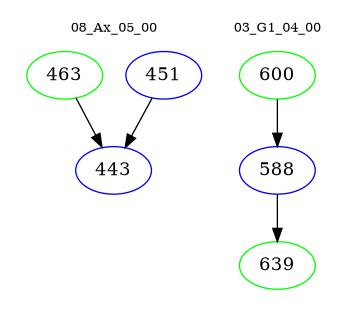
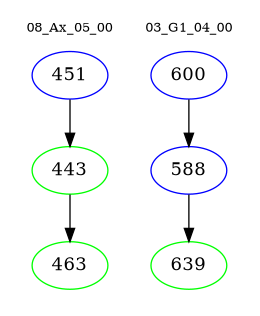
(277, 75) -> (189, 75)
(86, 117) -> (70, 211)
(114, 170) -> (70, 170)
